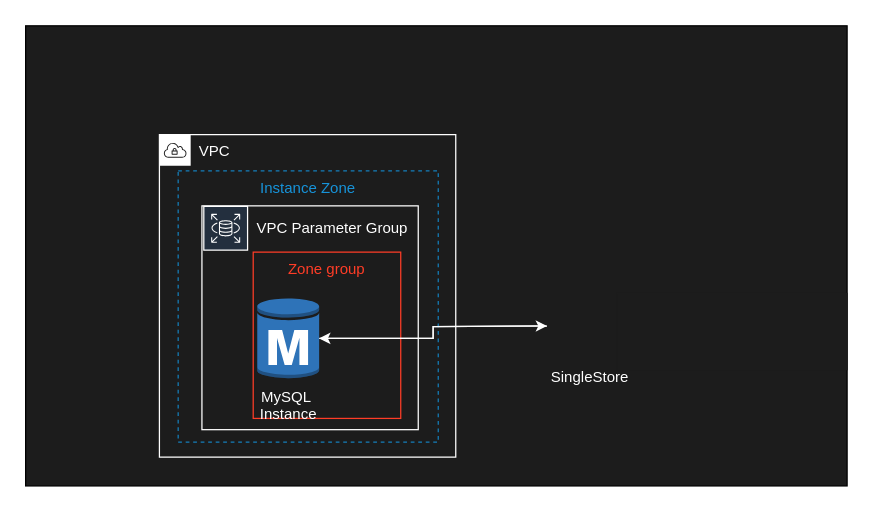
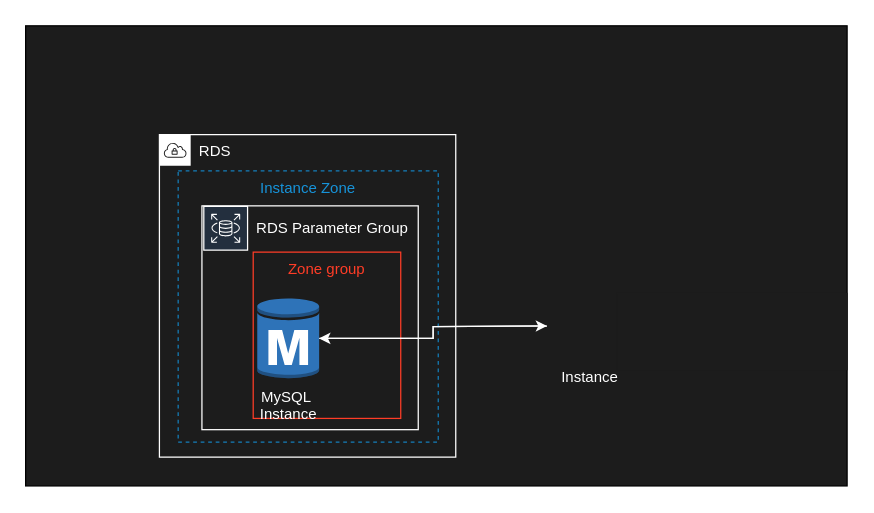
(212, 152) -> (212, 152)
(333, 228) -> (333, 228)
(590, 377) -> (590, 377)
